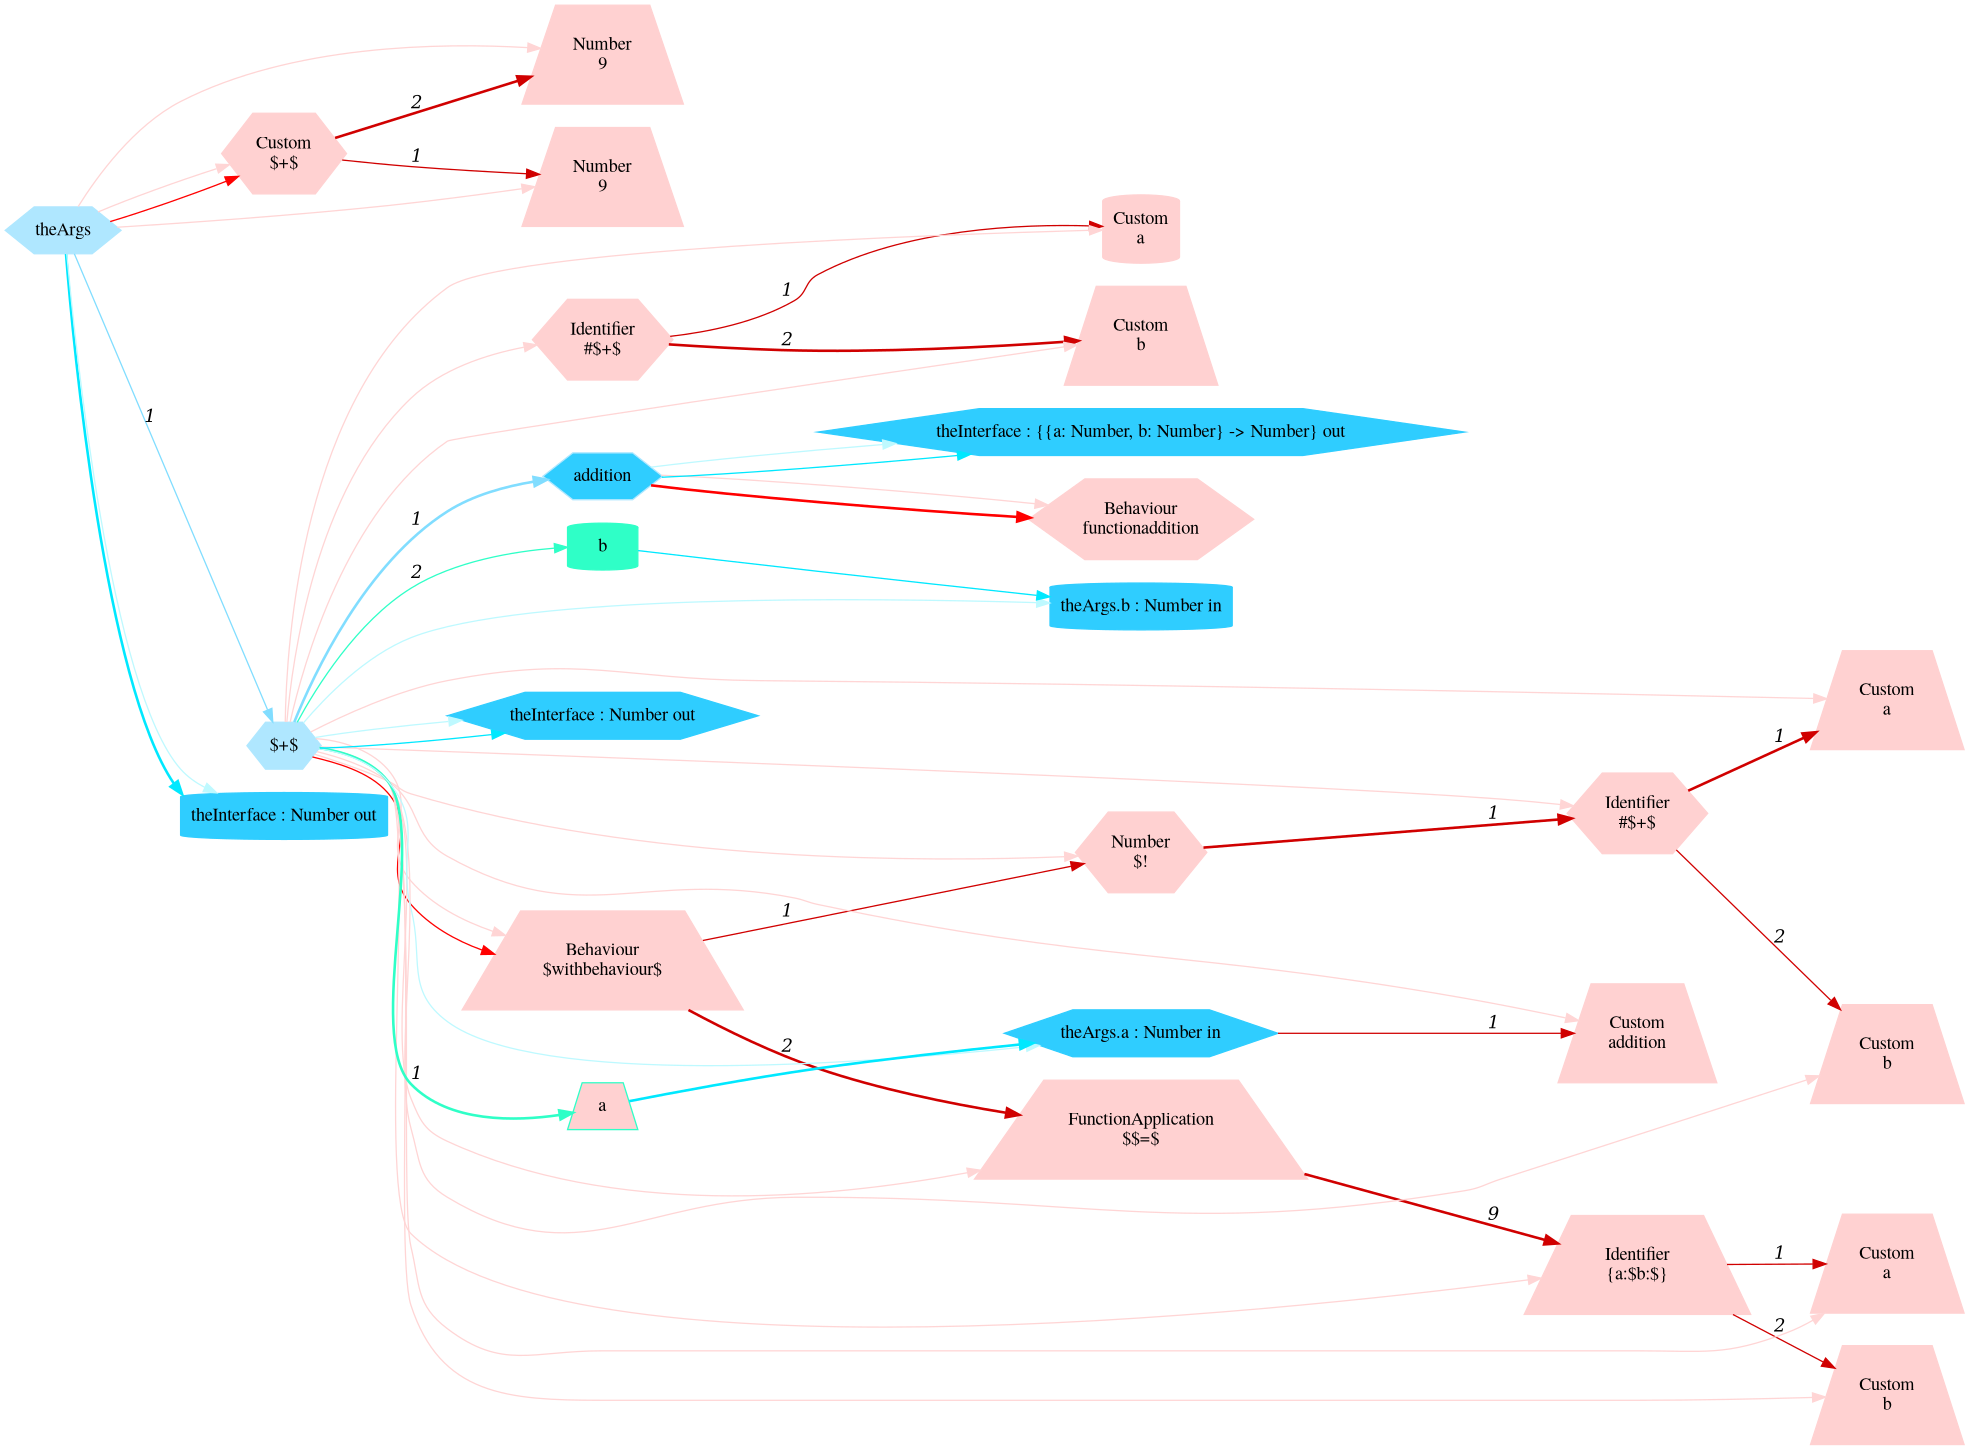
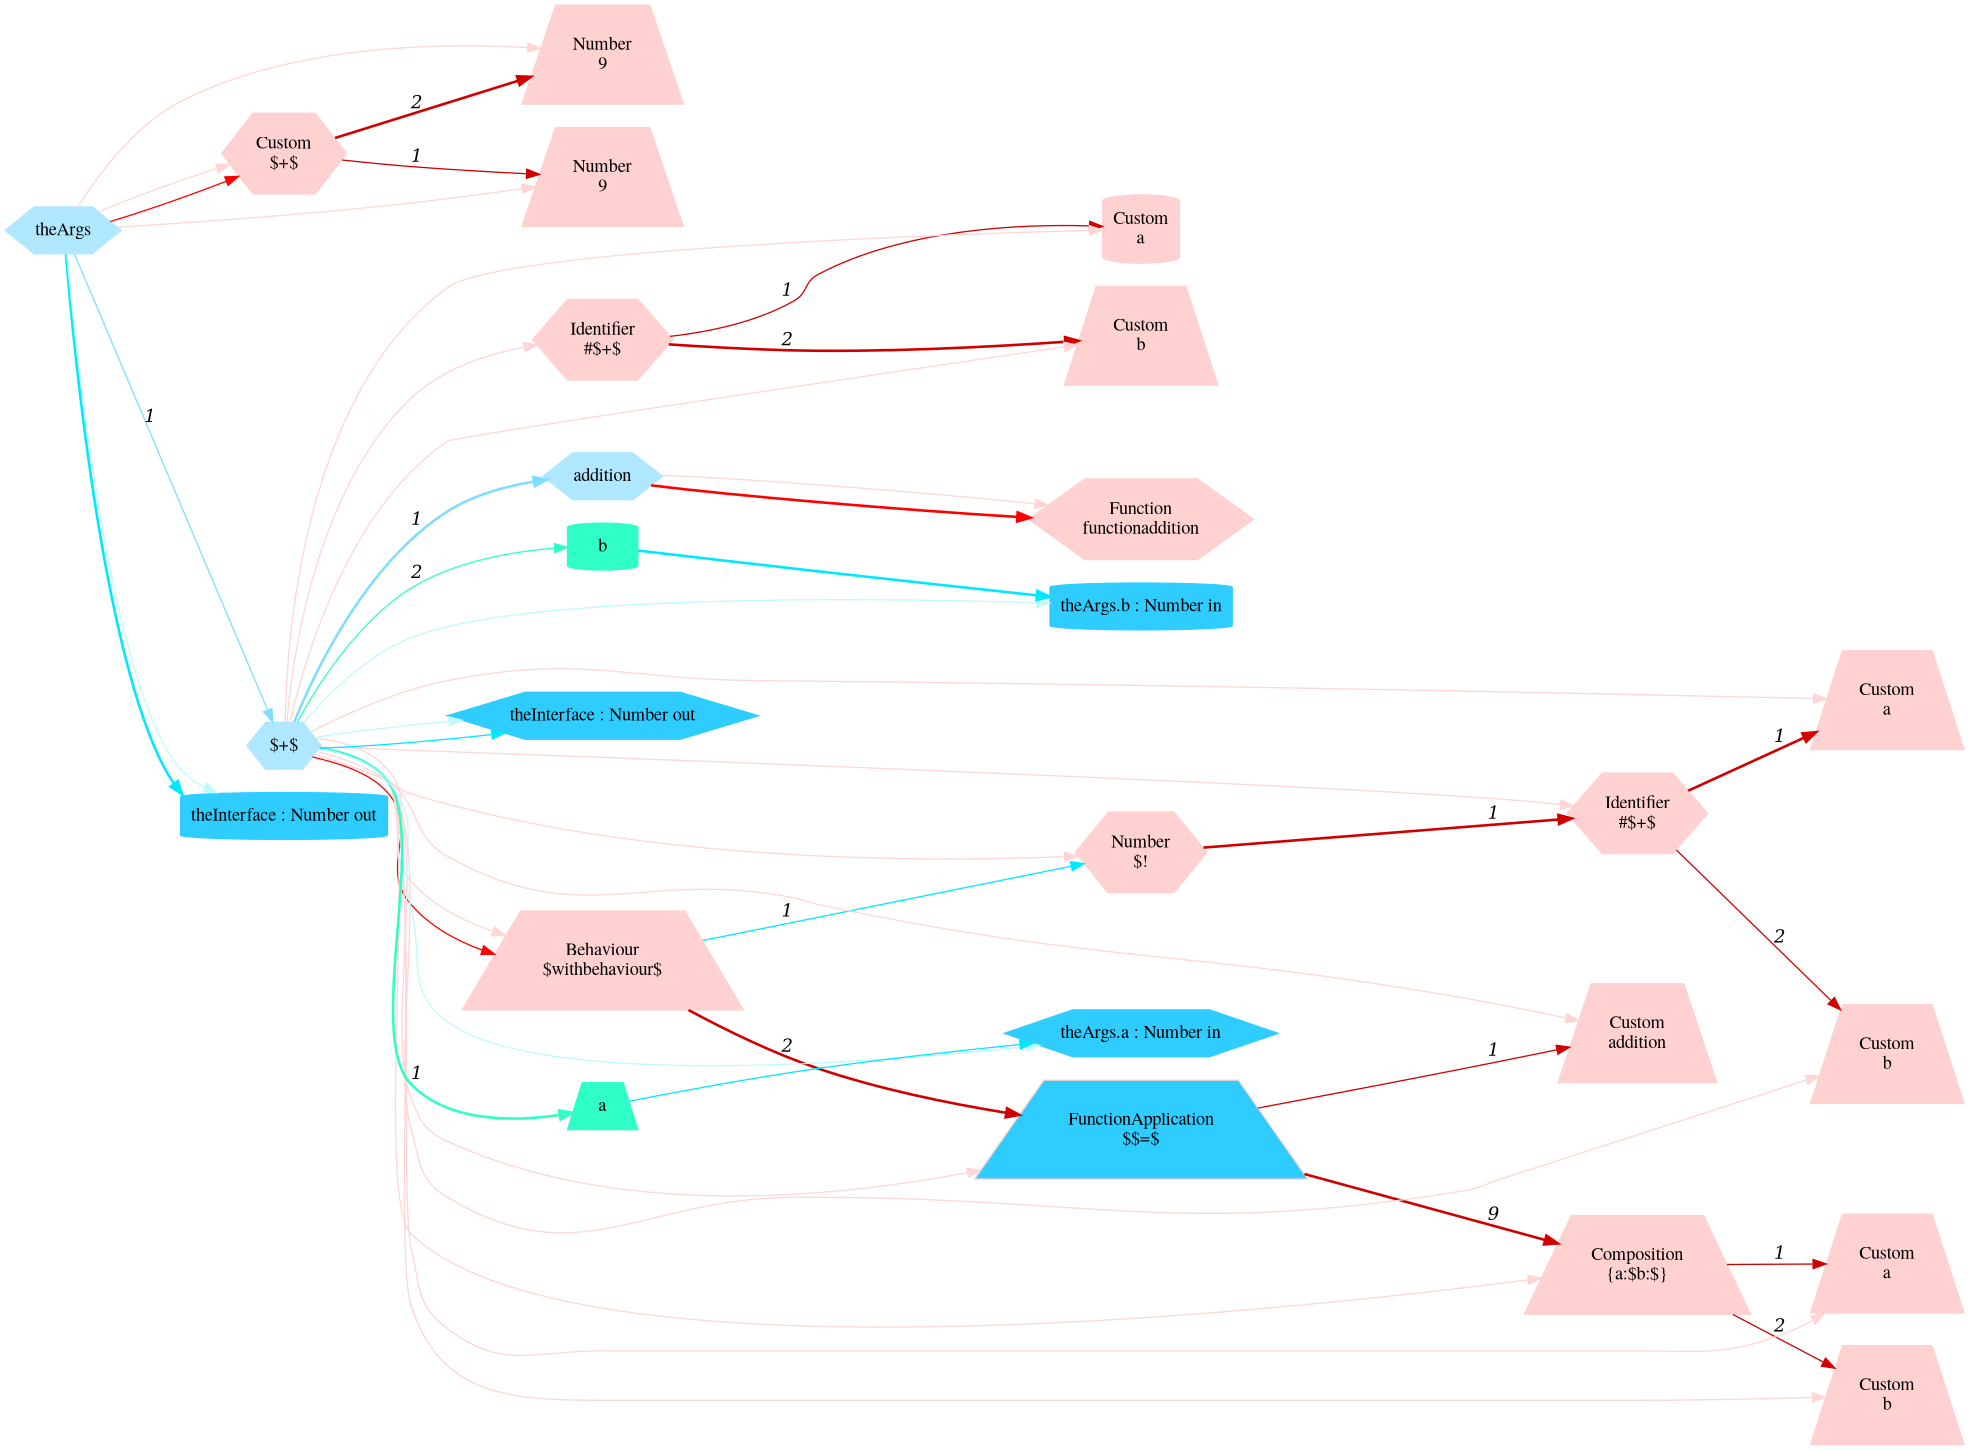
(1141, 432) -> none
(603, 476) -> (603, 476)
(1141, 519) -> (1141, 519)
(837, 573) -> (837, 573)
(887, 903) -> (887, 903)
(1420, 1033) -> (1407, 1080)
(795, 1072) -> (795, 1072)
(603, 1106) -> (603, 1106)
(1141, 1130) -> (1141, 1130)
(1637, 1265) -> (1637, 1265)
